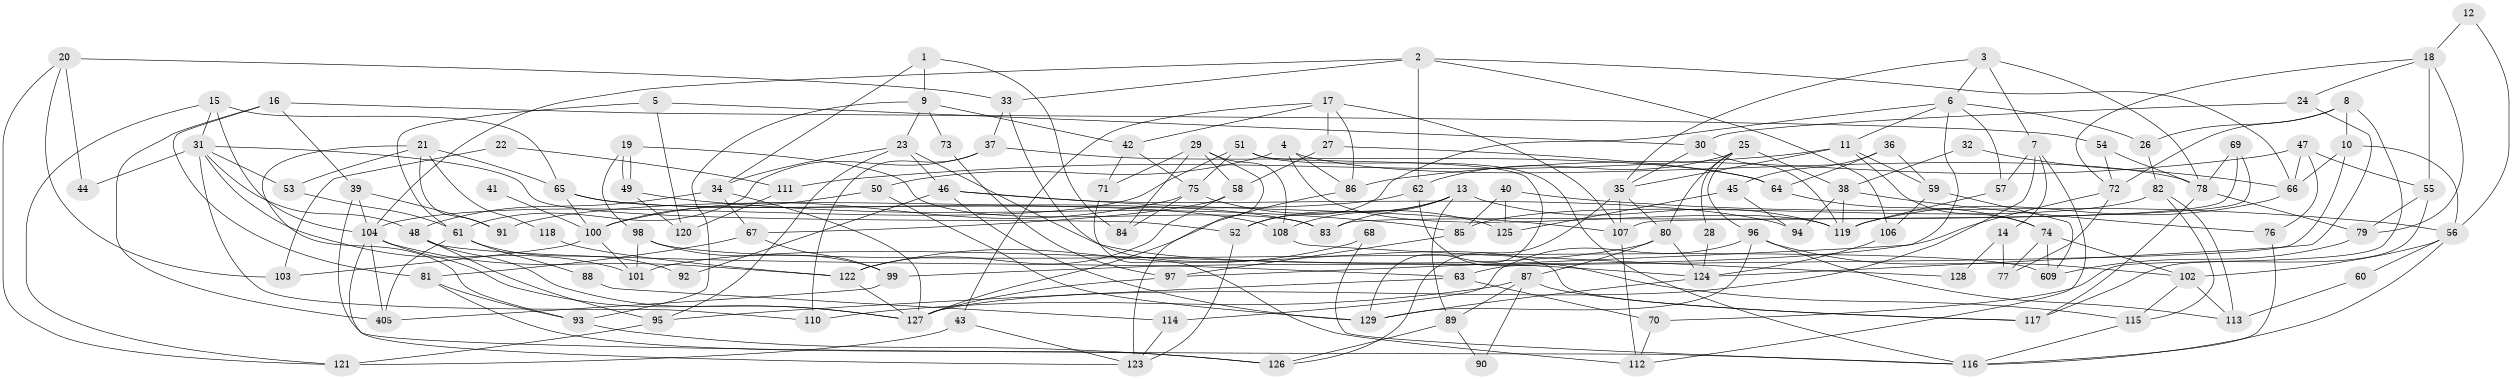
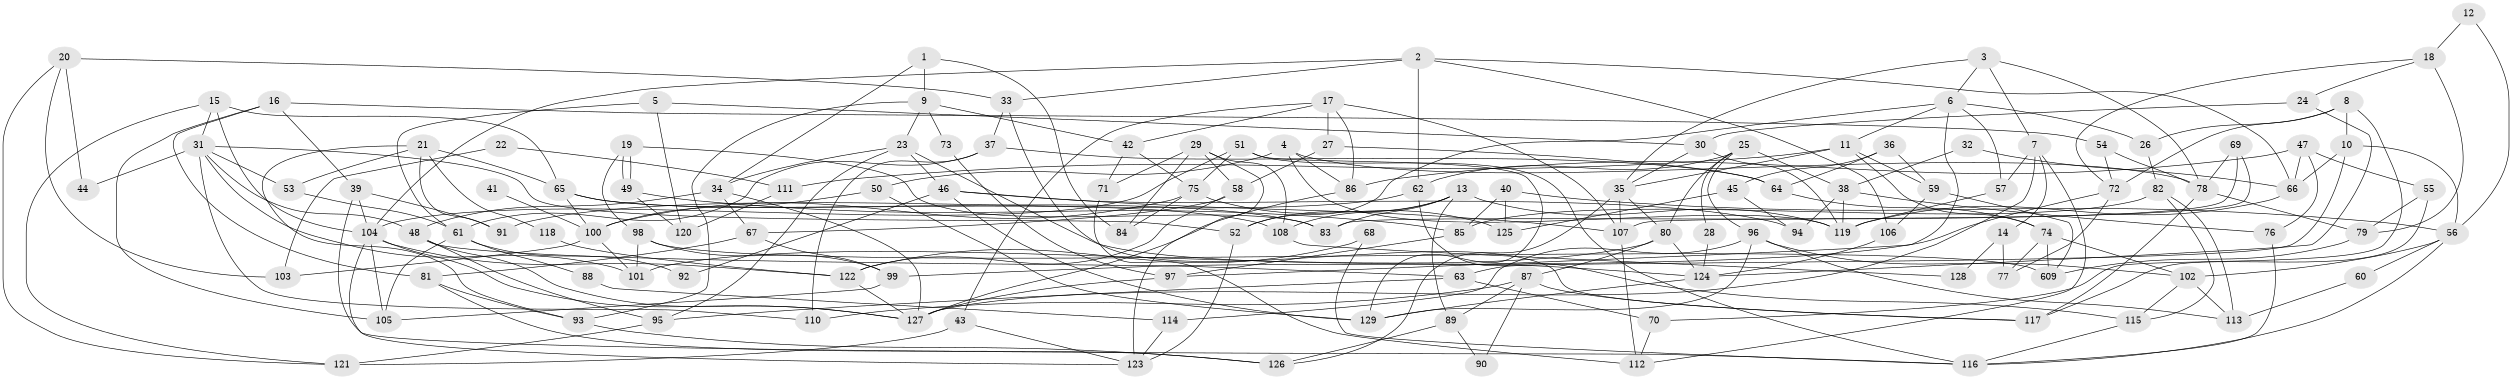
(2429, 124) -> none
(384, 321) -> (384, 321)
